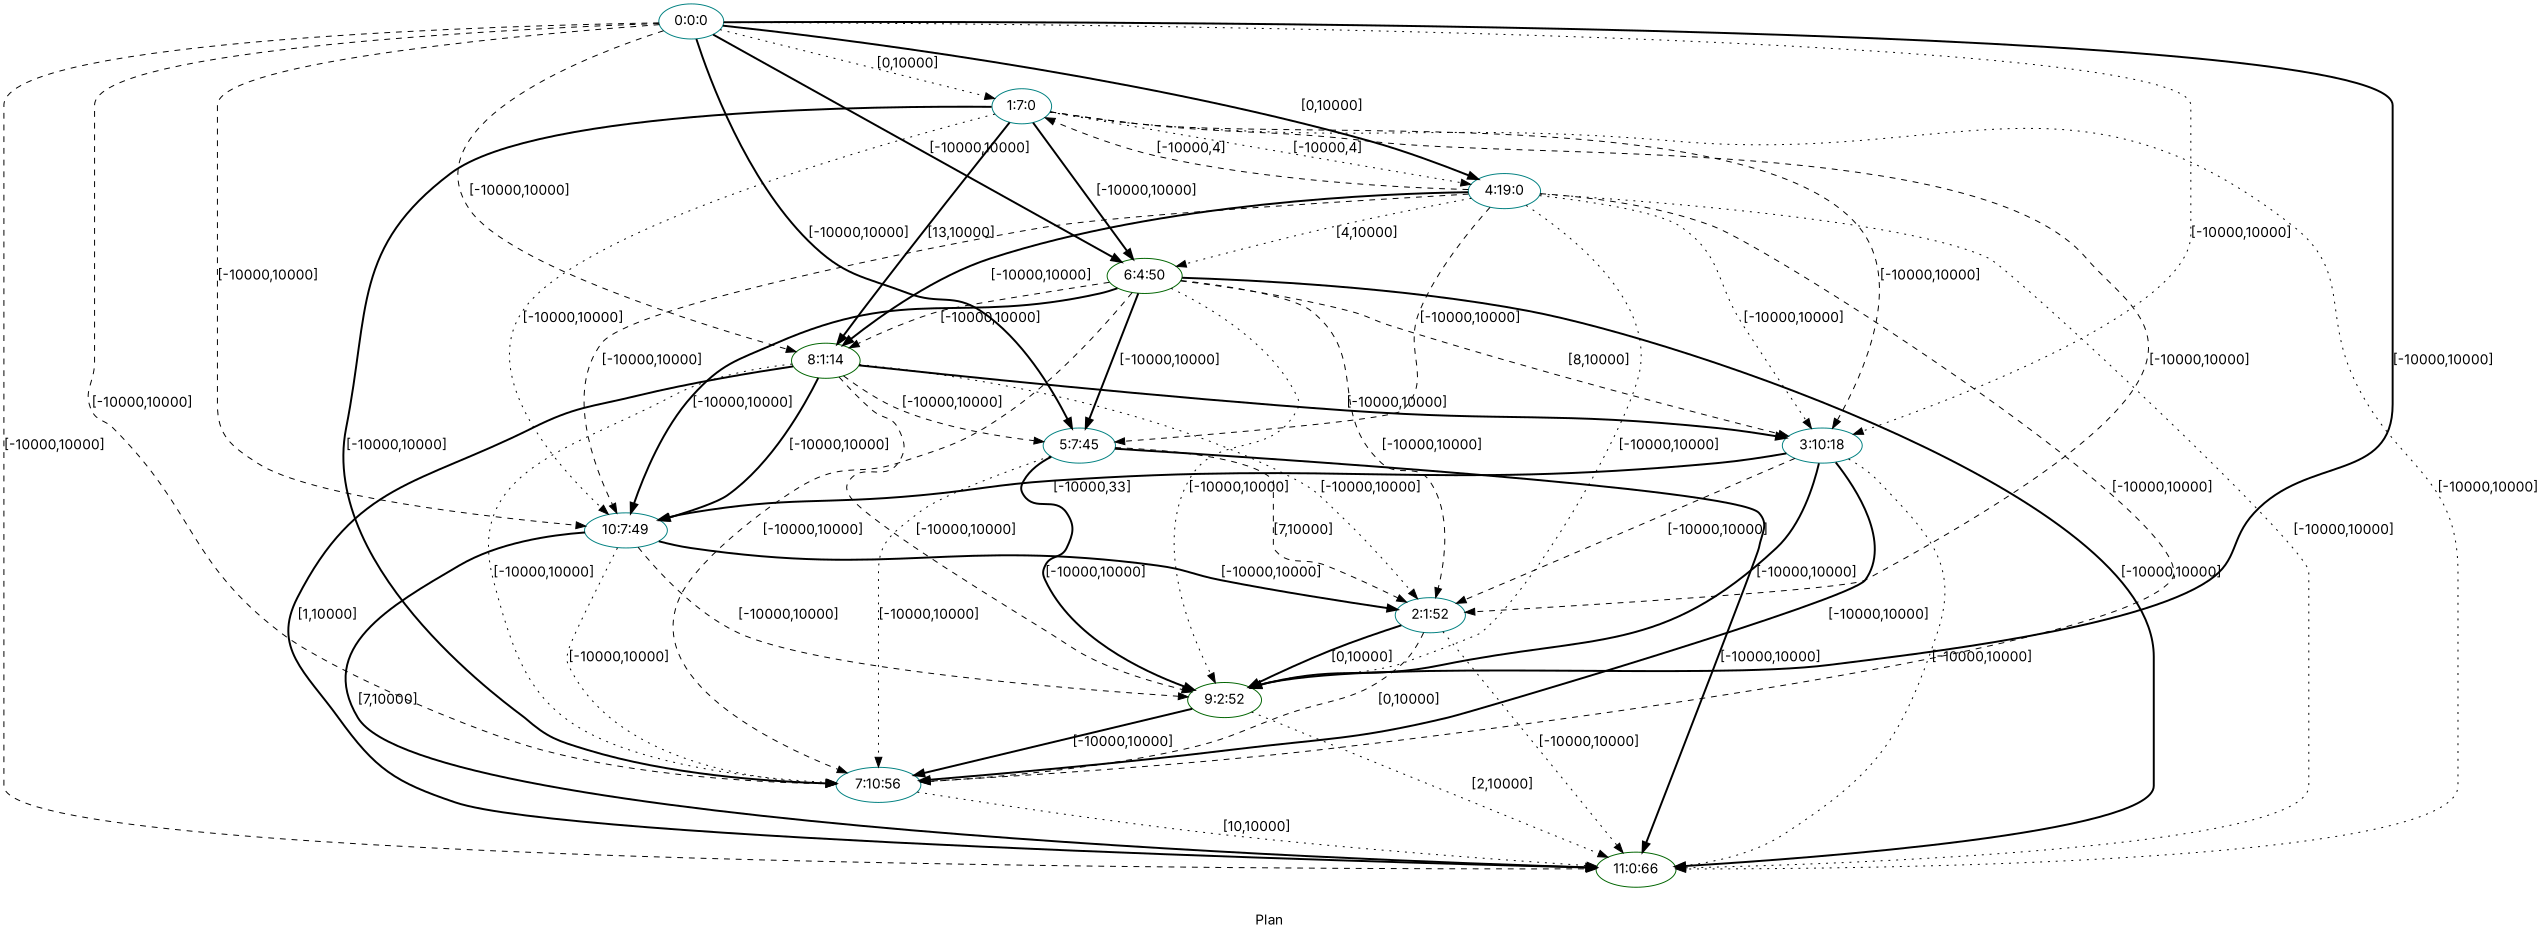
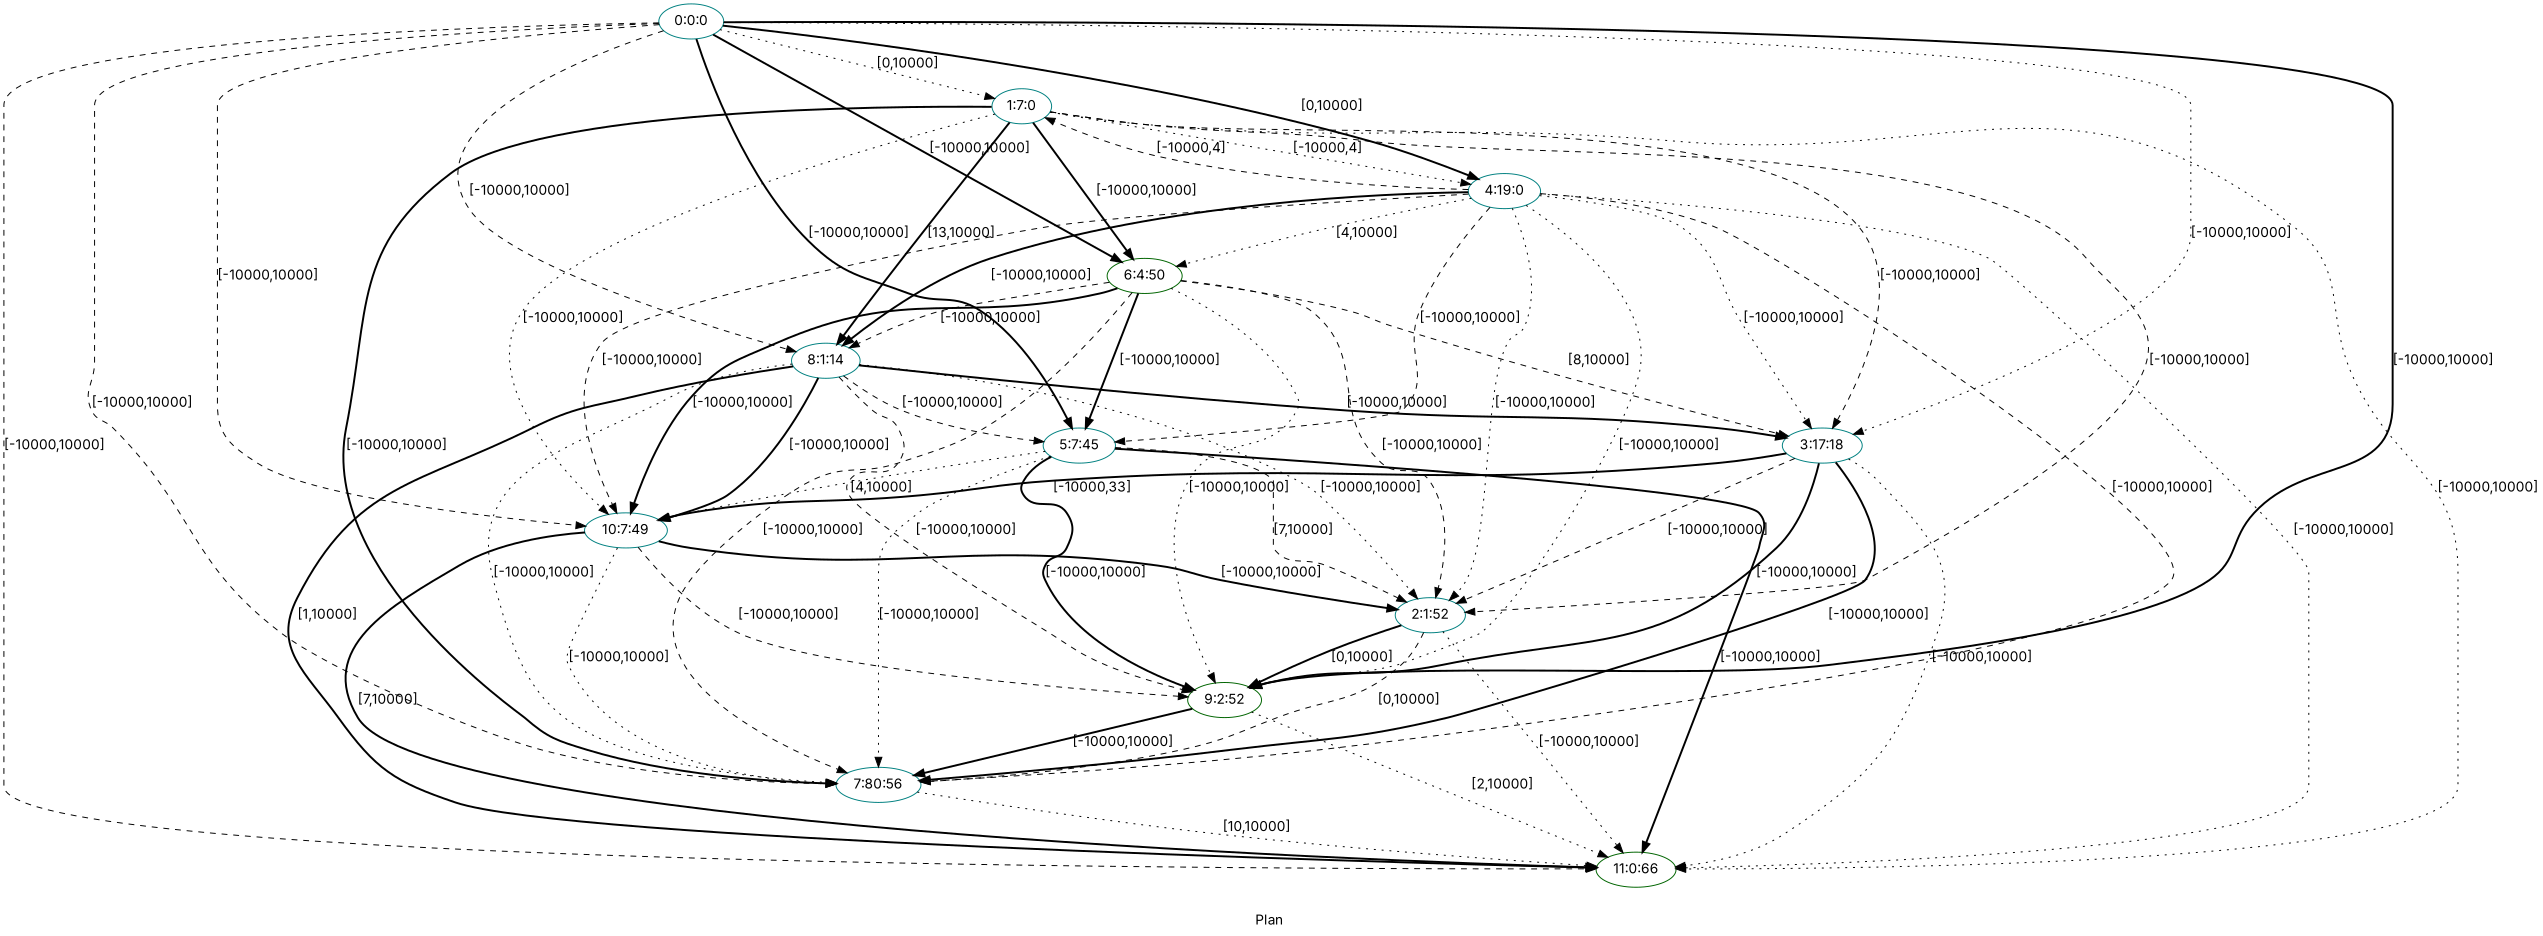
(826, 361) -> (826, 361)
none -> (1494, 397)
(1822, 446) -> (1822, 446)
none -> (866, 480)
(1998, 486) -> none
(878, 785) -> (878, 785)
